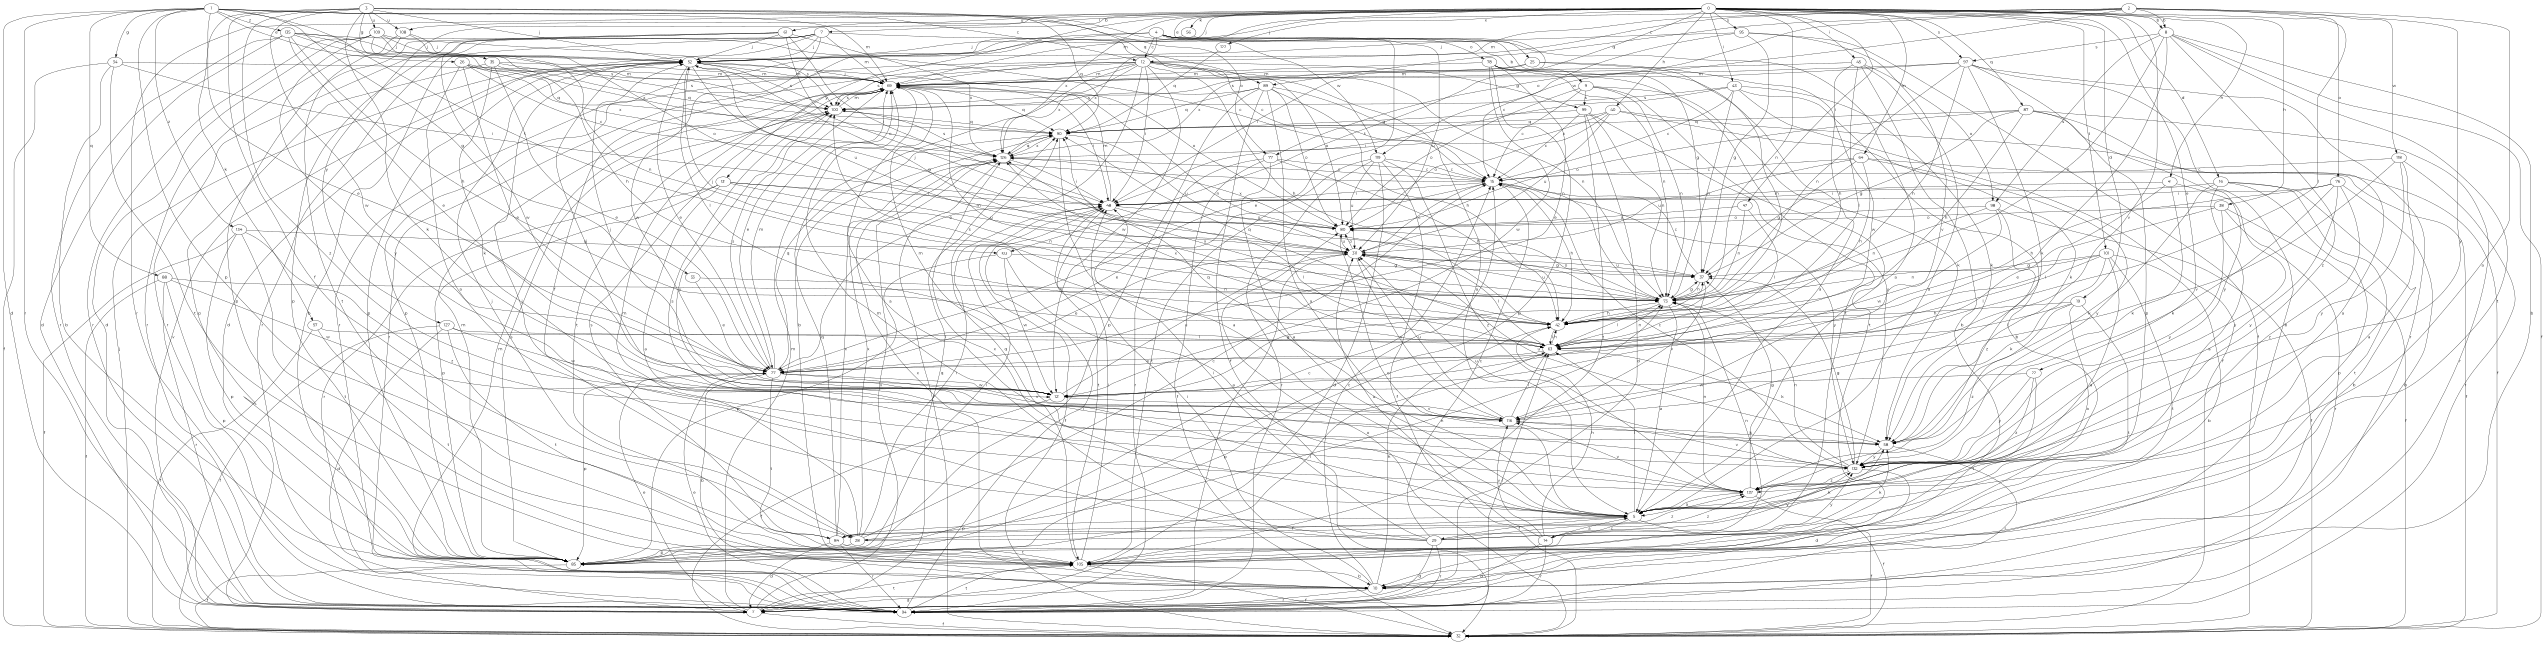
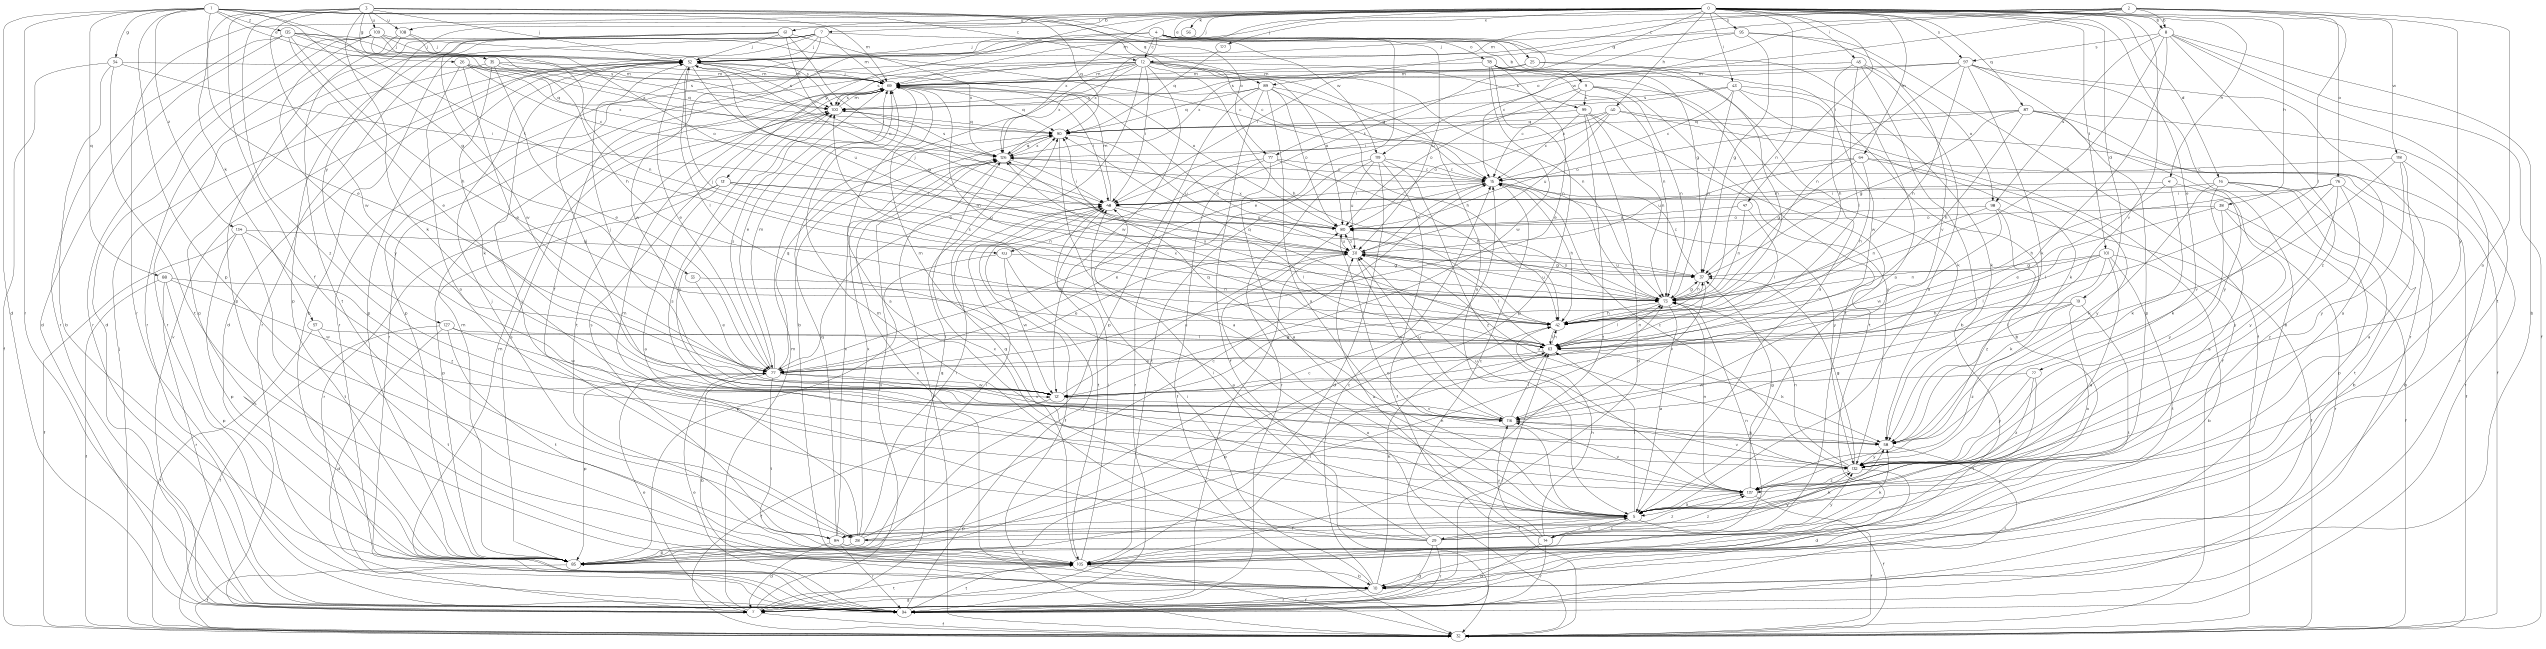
(1518, 86) -> (1518, 86)
